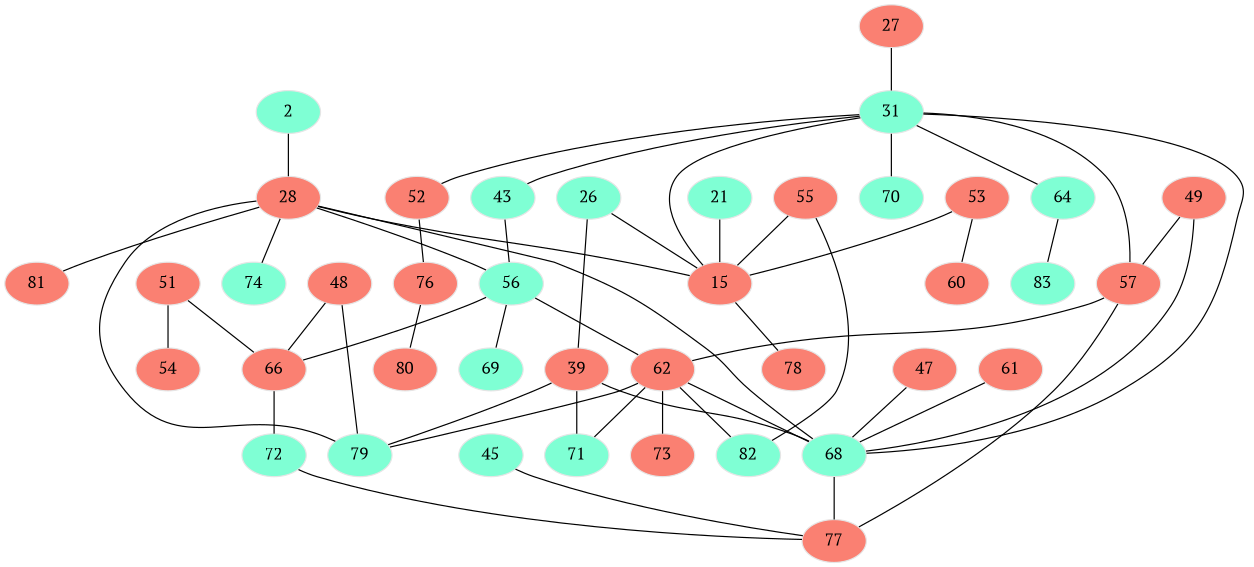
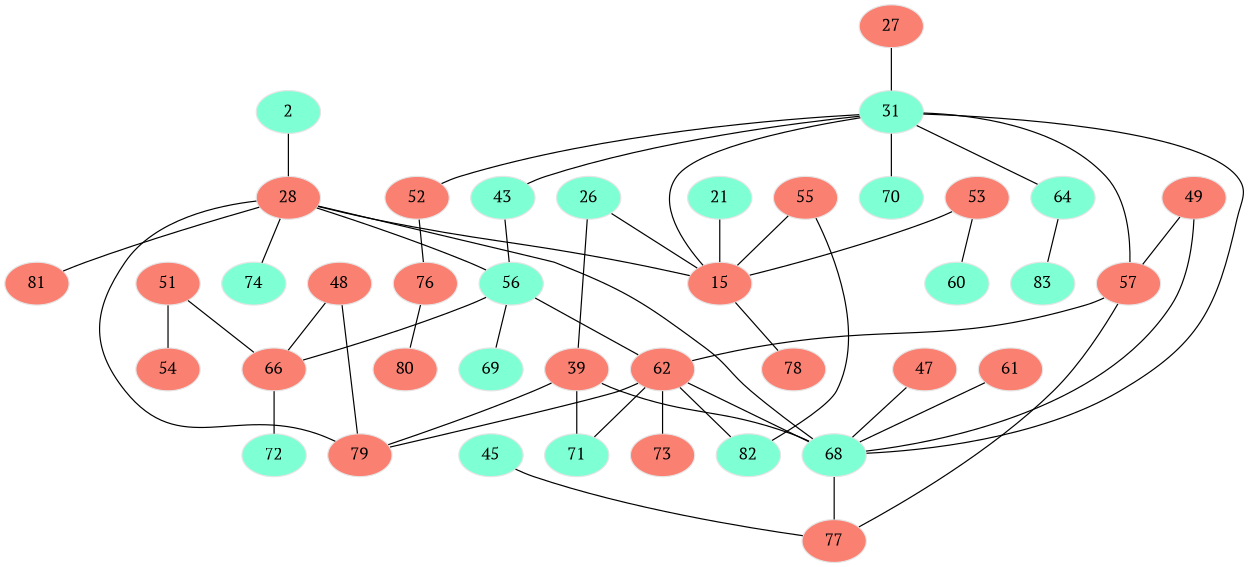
(957, 284) -> (957, 284)
(360, 455) -> (360, 455)
(548, 521) -> none
